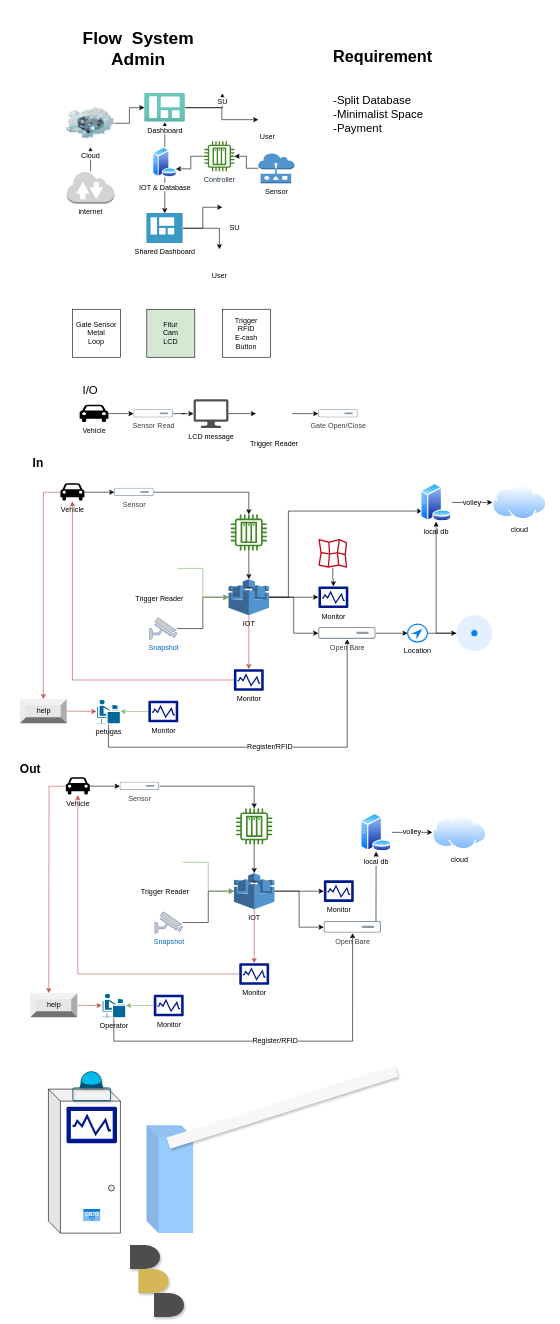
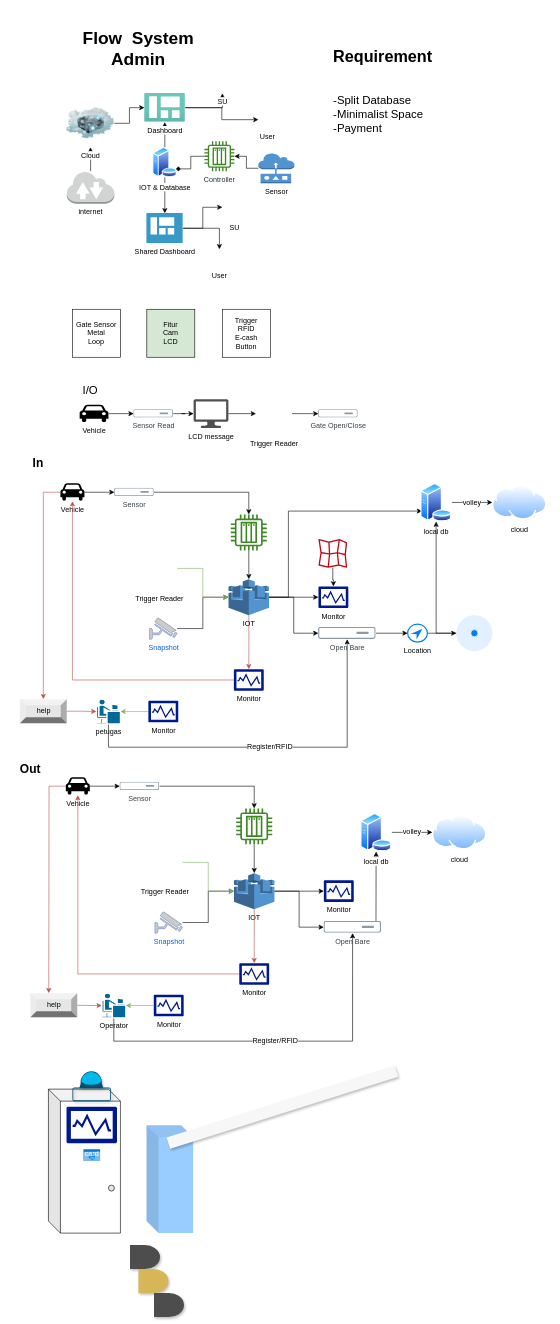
(181, 169) -> (181, 169)
(92, 1215) -> (92, 1155)
